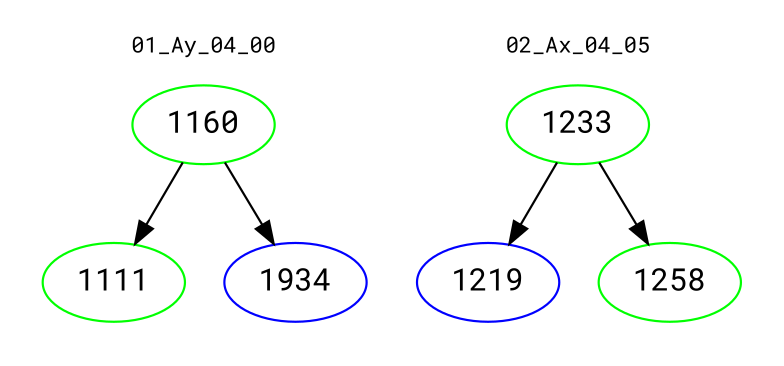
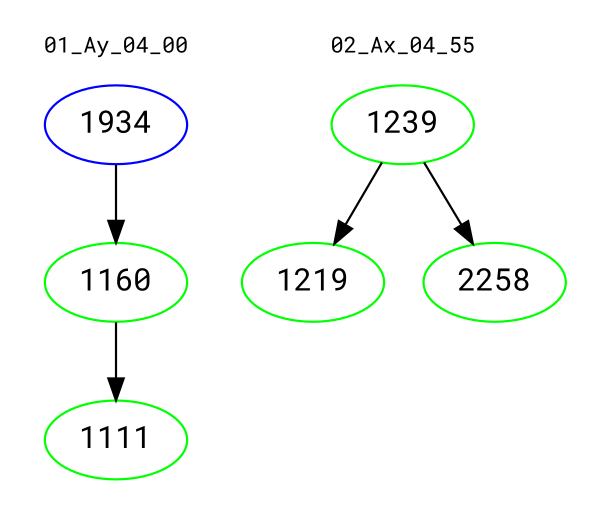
(579, 47) -> (404, 47)
(578, 125) -> (403, 125)
(244, 194) -> (116, 193)
(488, 282) -> (313, 282)
(670, 282) -> (495, 282)
